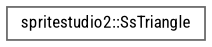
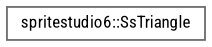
(106, 23) -> (106, 23)
